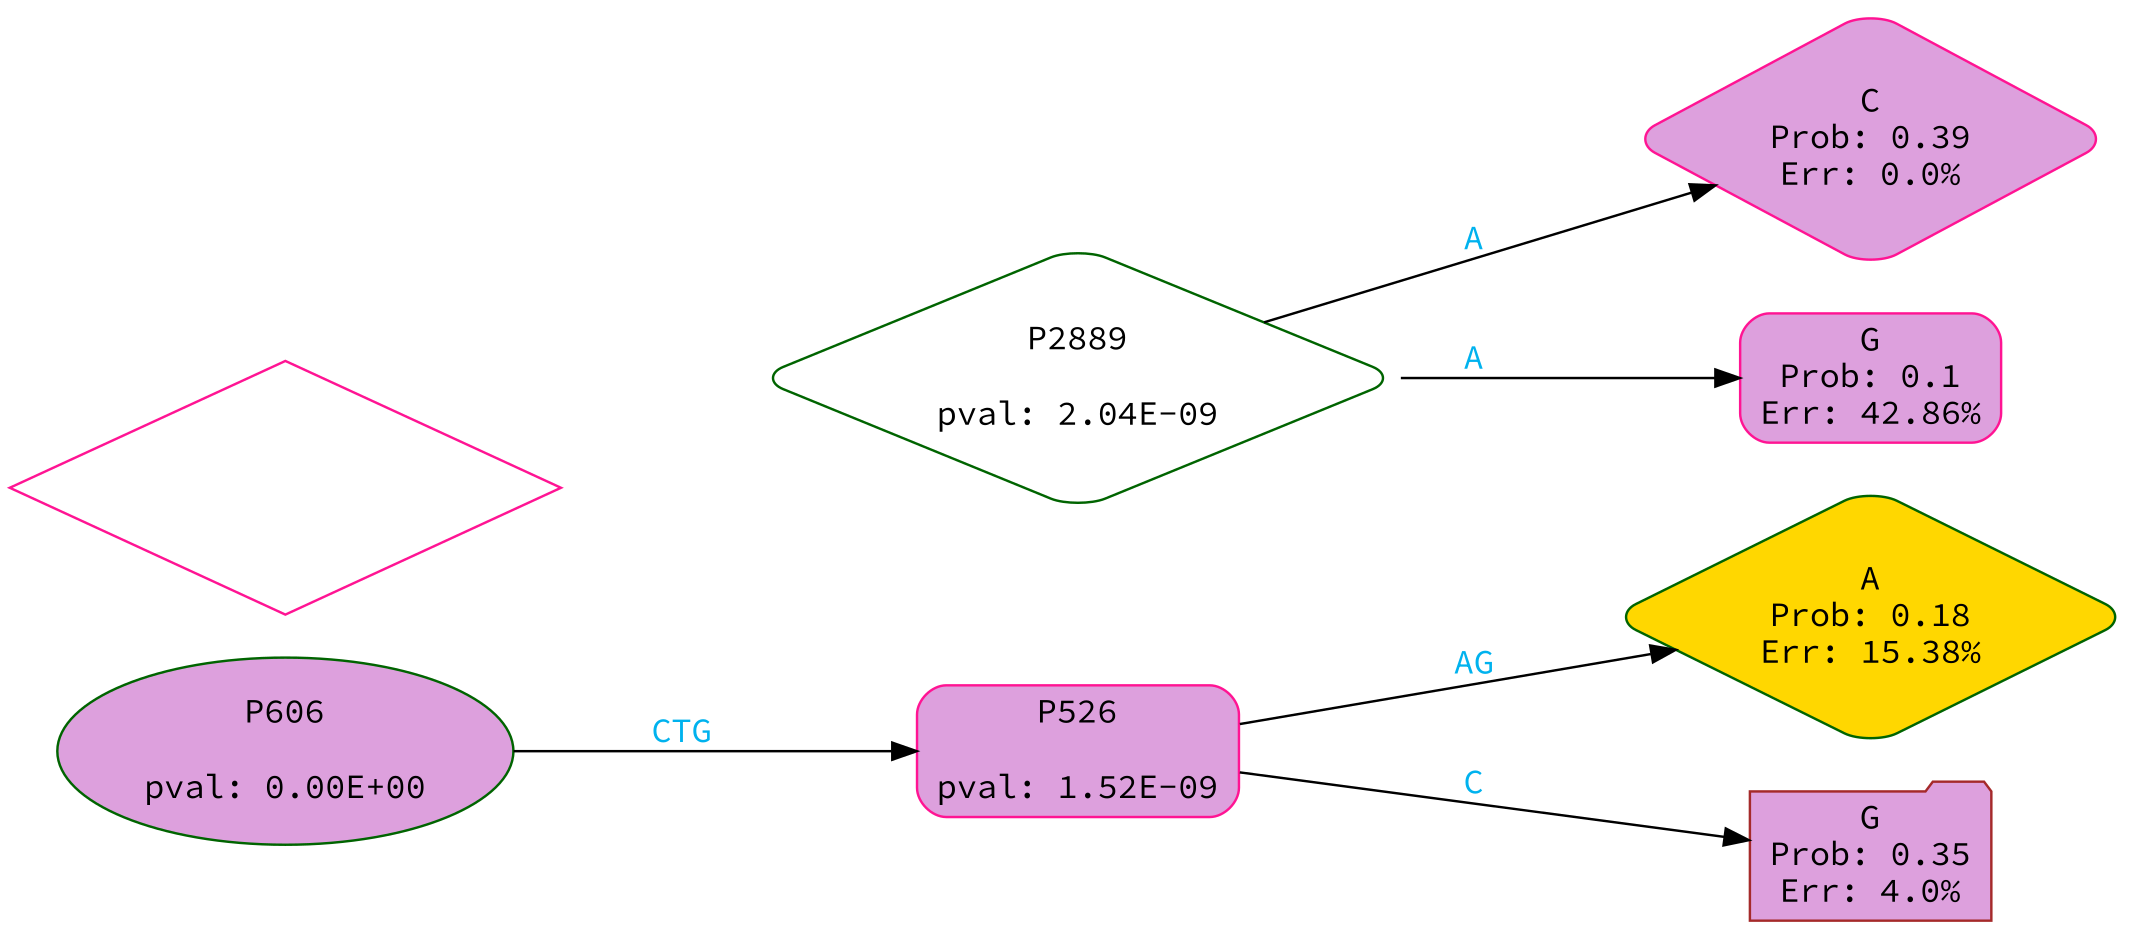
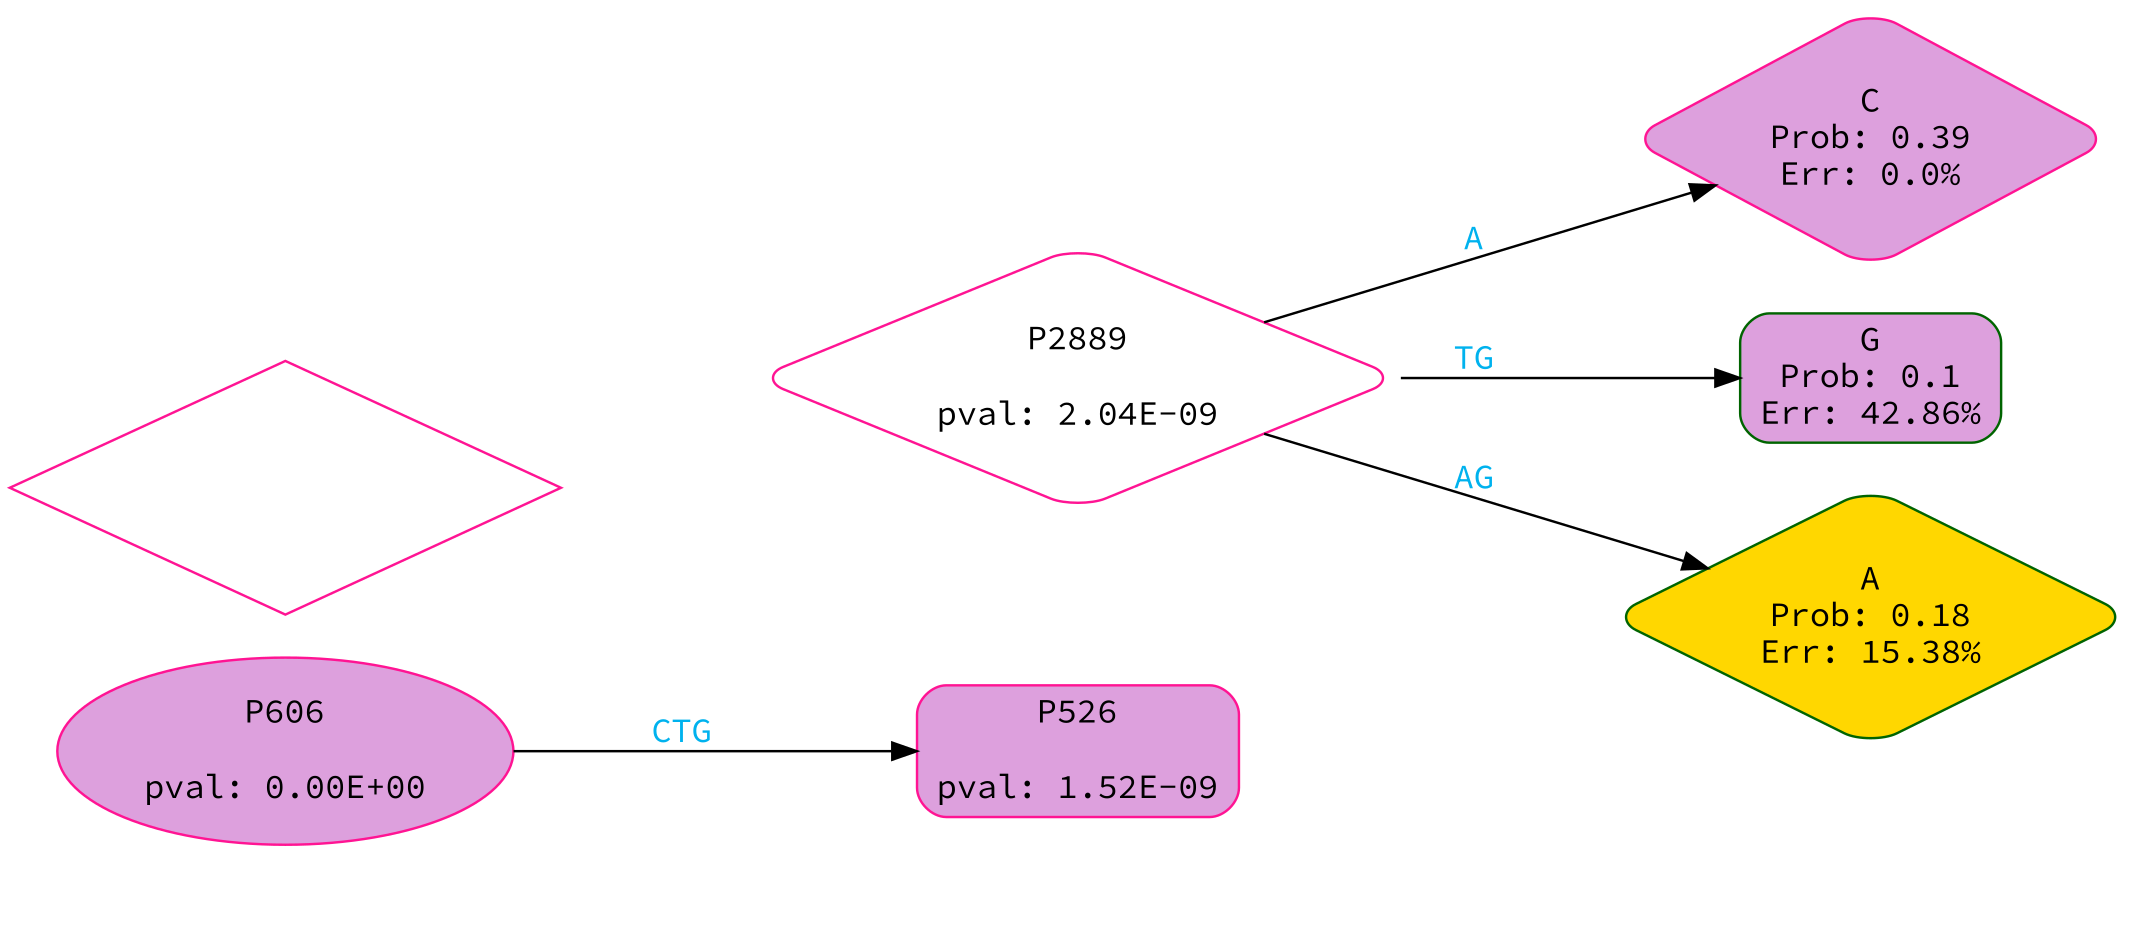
(1474, 360) -> (1474, 360)
(1078, 378) -> (1078, 378)
(1871, 378) -> (1871, 378)
(1445, 689) -> (1474, 497)
(285, 751) -> (285, 751)
(1871, 856) -> none
